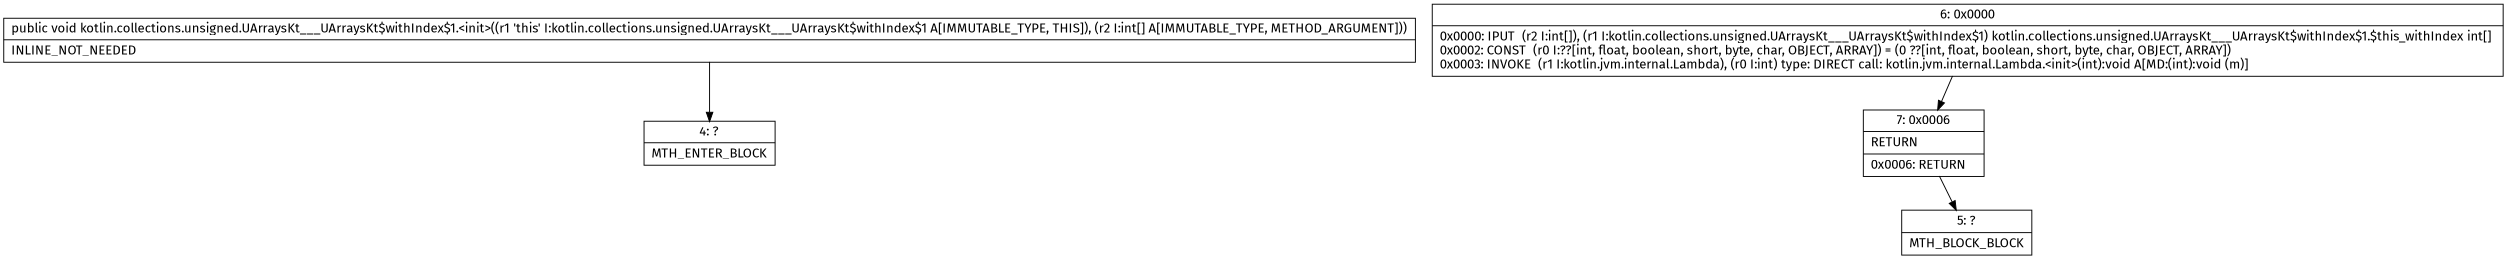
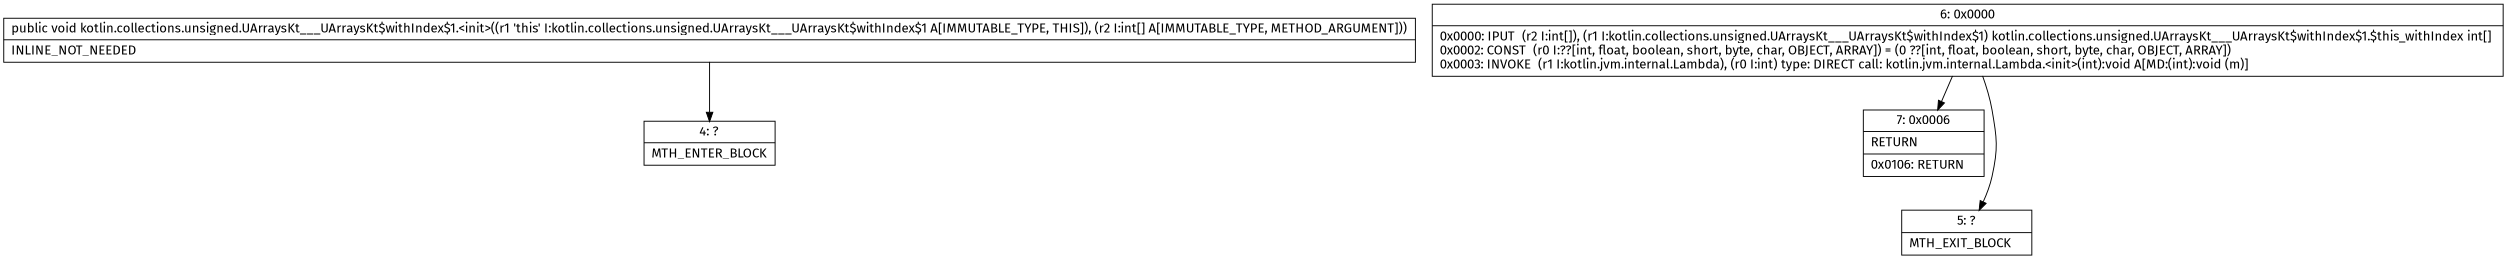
(1924, 165) -> (1923, 165)
(1946, 189) -> (1996, 139)
(1967, 243) -> (1960, 243)
